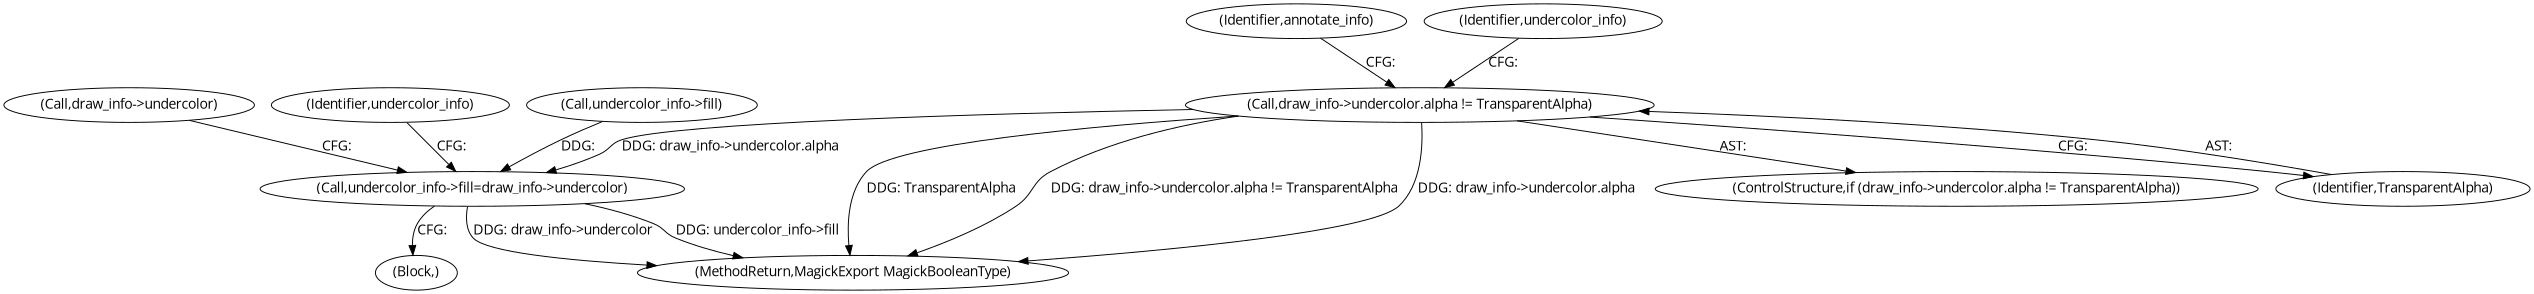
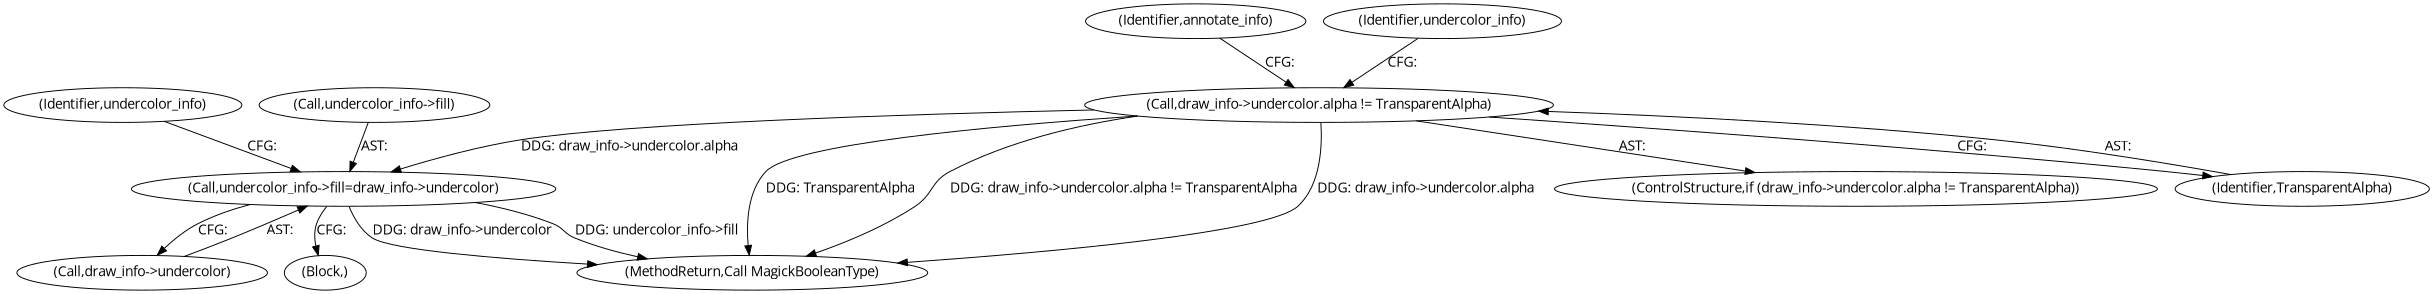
(339, 147) -> (282, 231)
(580, 147) -> (376, 147)
none -> (204, 221)
(853, 273) -> (752, 273)
